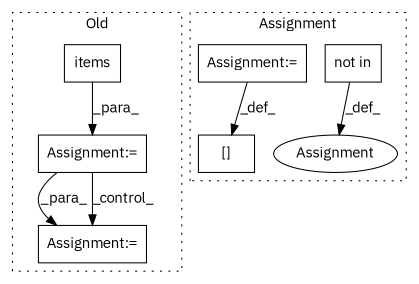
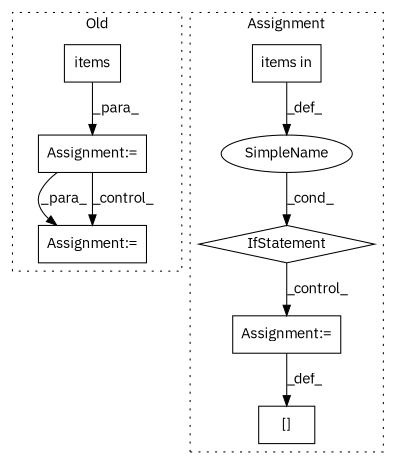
(353, 63) -> (287, 63)
(336, 154) -> (287, 154)
none -> (287, 244)
